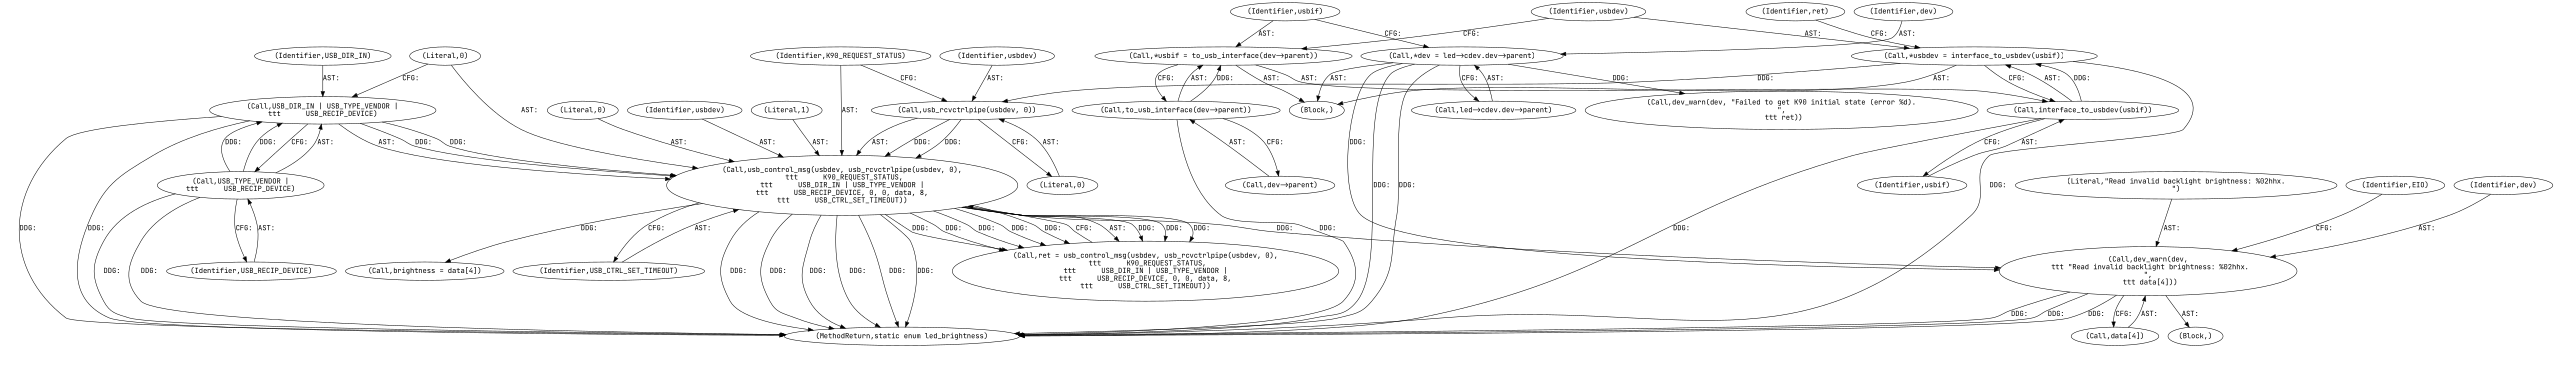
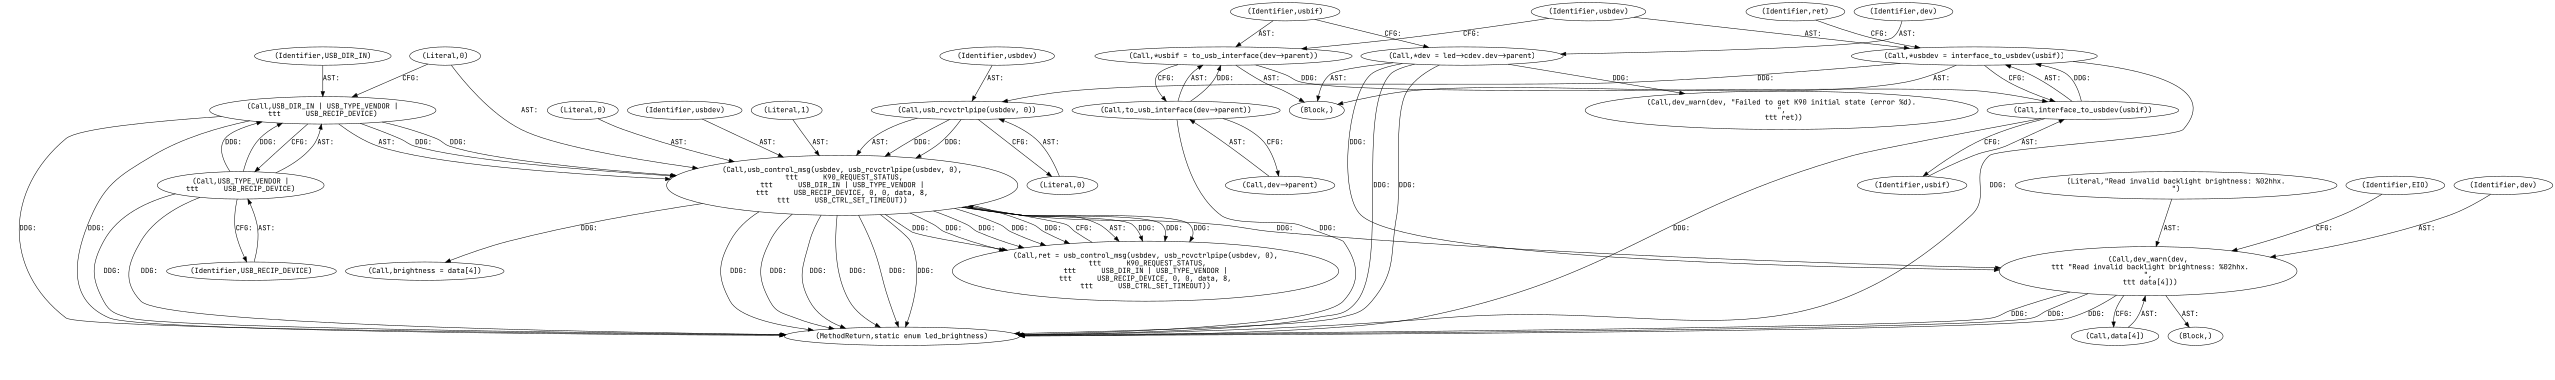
(841, 56) -> none
(1312, 78) -> (1312, 78)
(1494, 110) -> none
(609, 271) -> none
